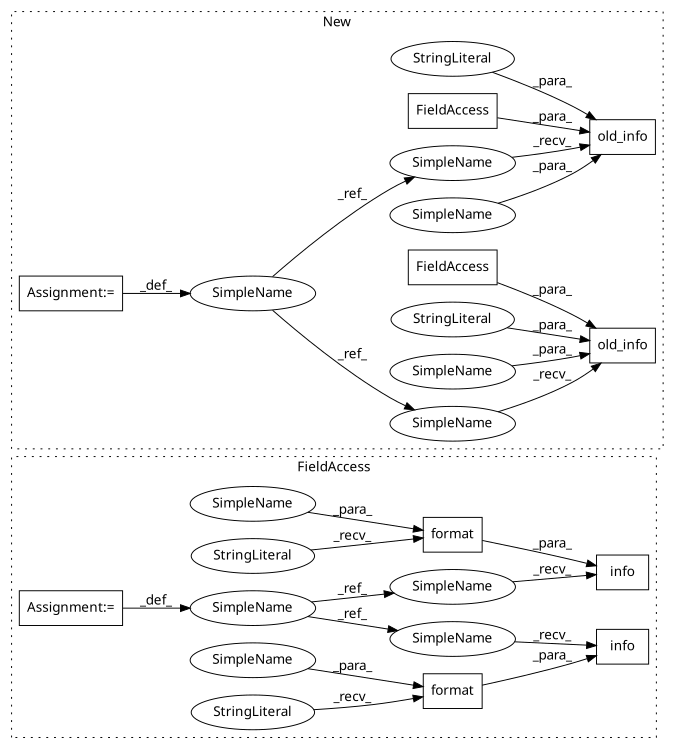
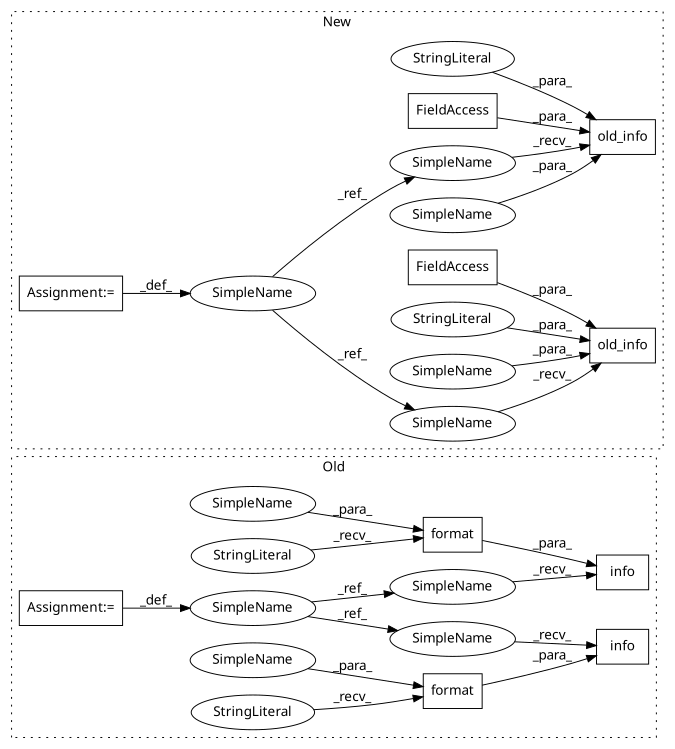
(334, 468) -> (334, 468)
